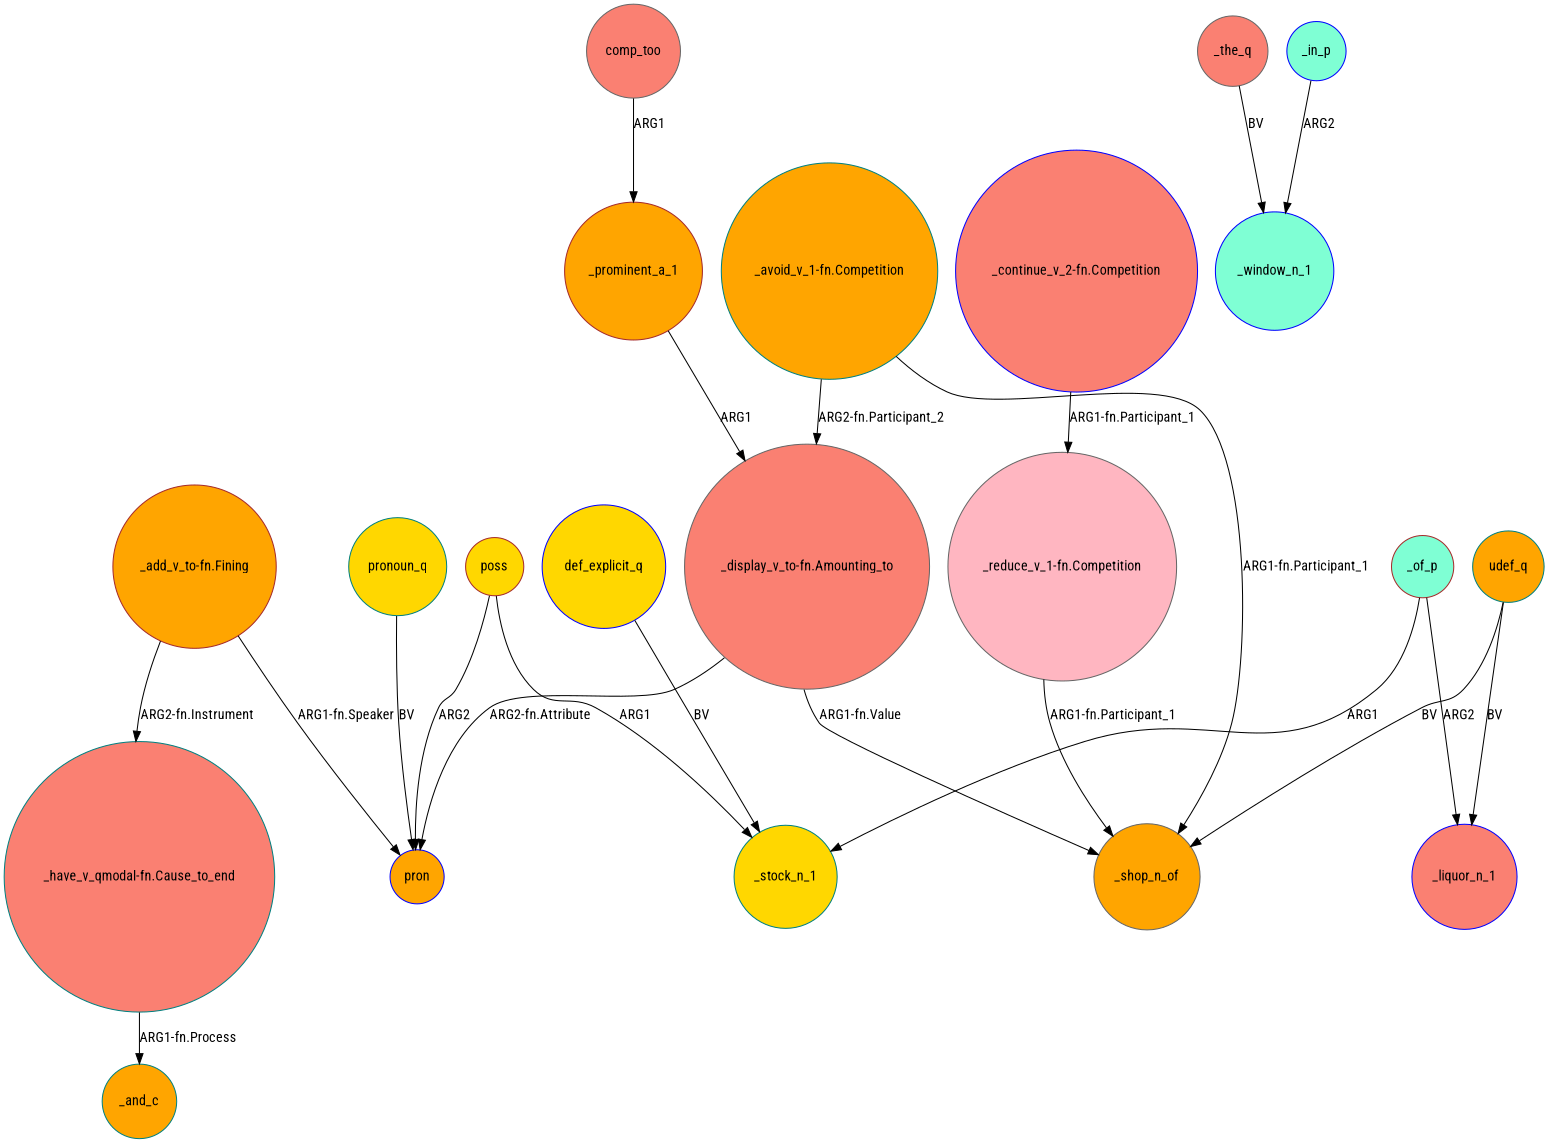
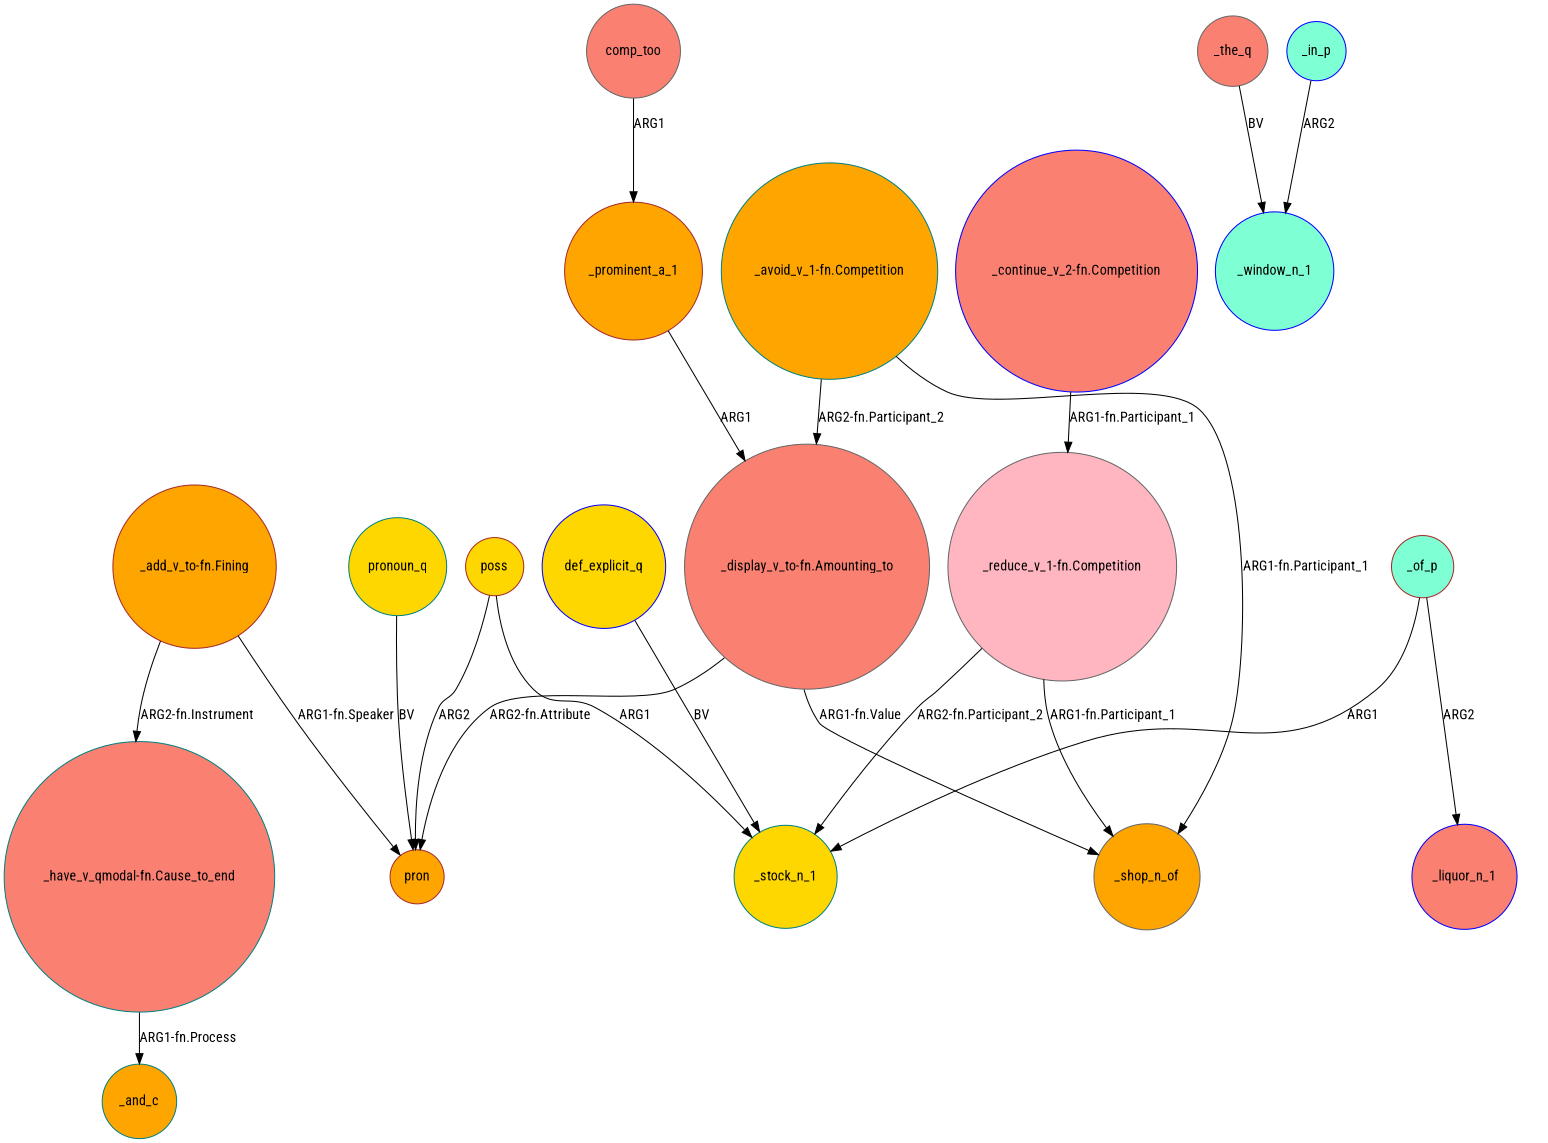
(1508, 567) -> none
none -> (896, 731)
(417, 877) -> (417, 877)
